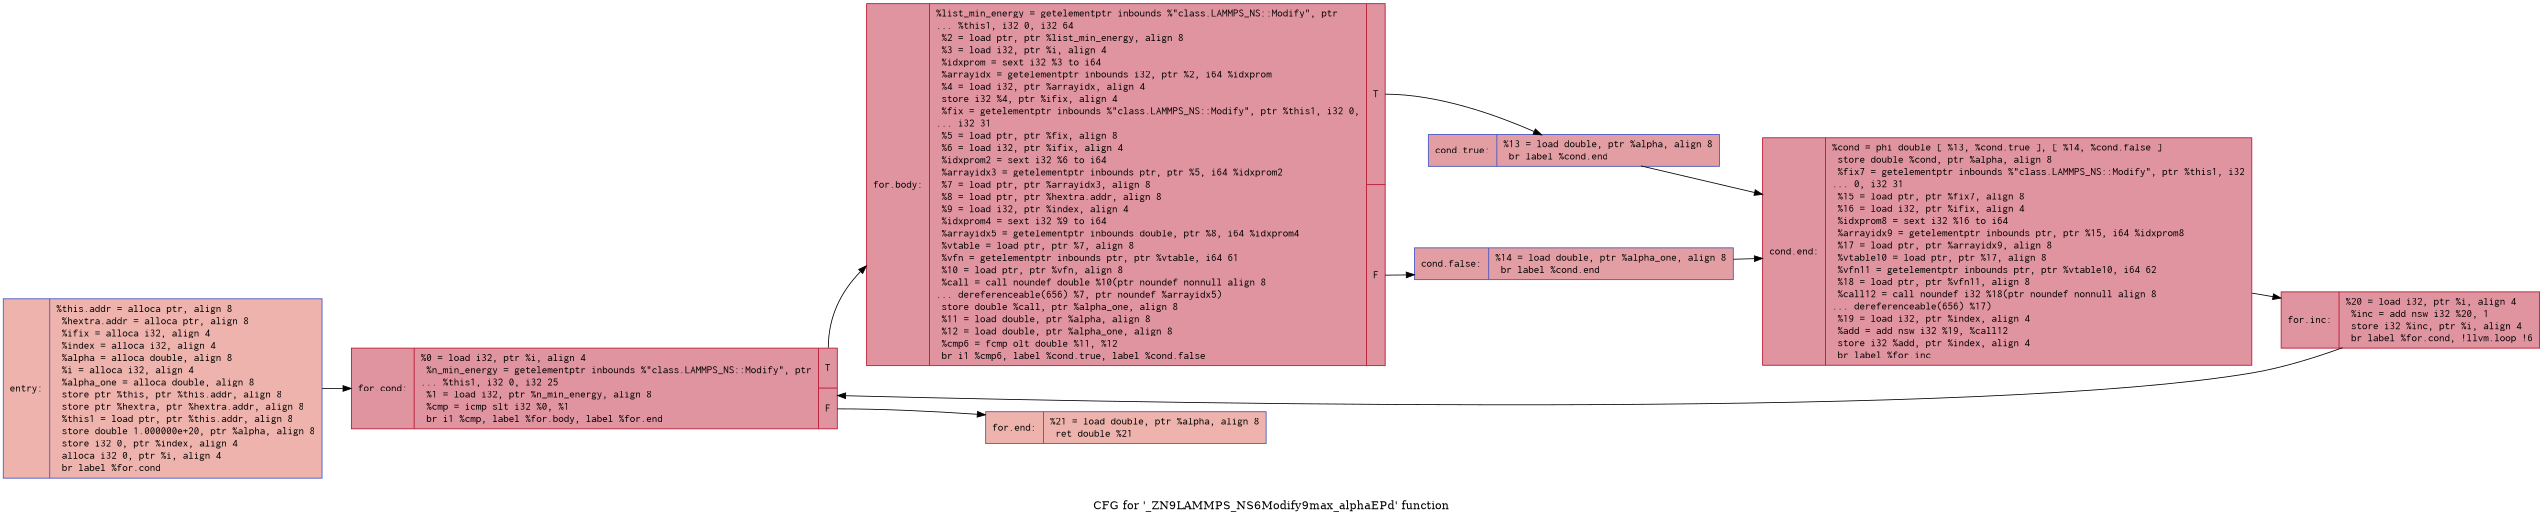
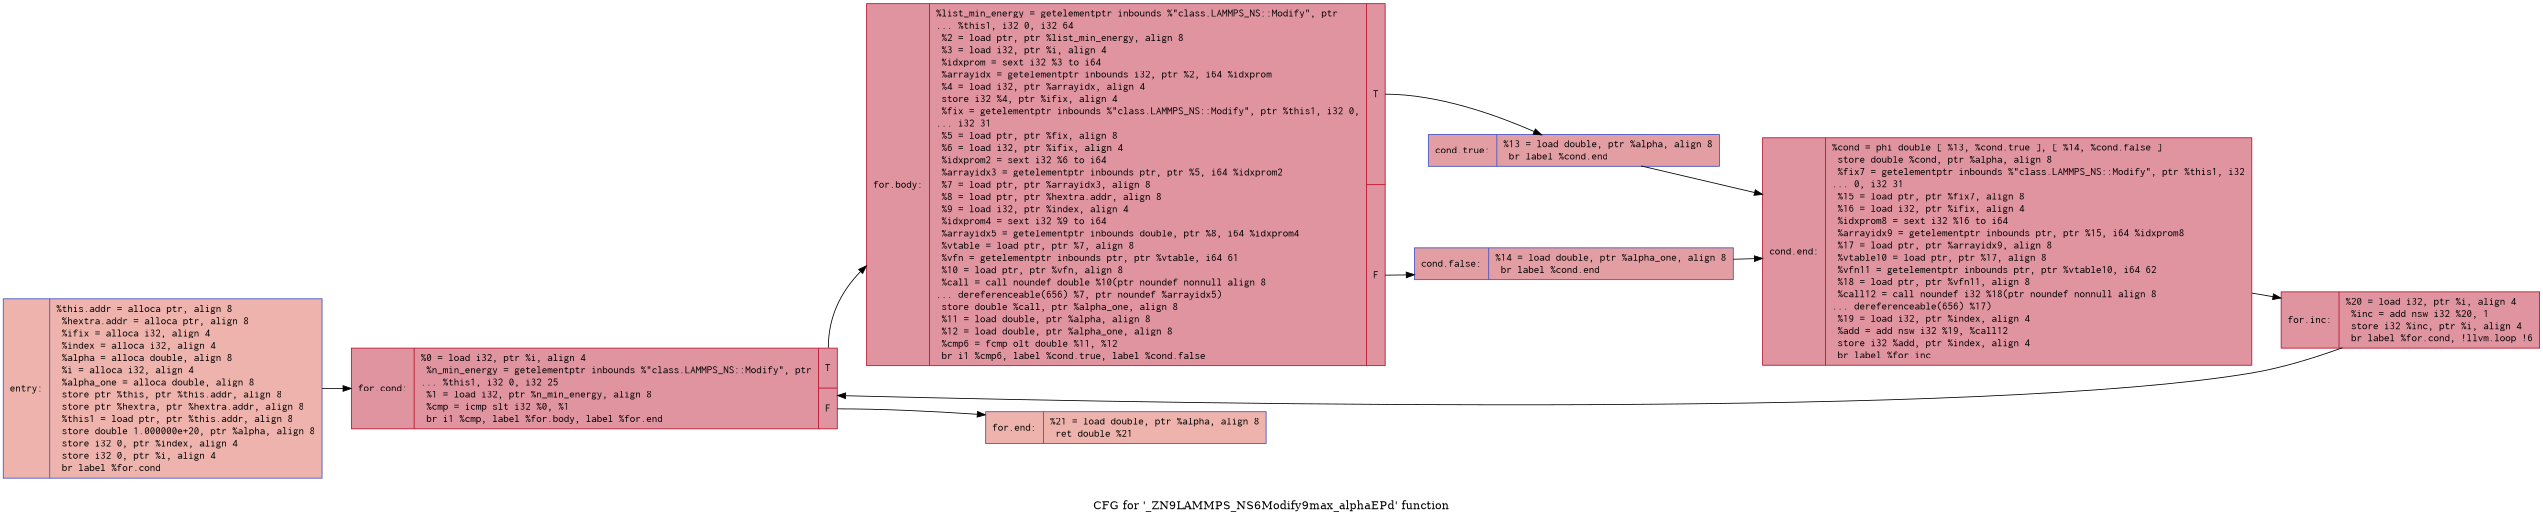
(139, 455) -> (136, 455)
